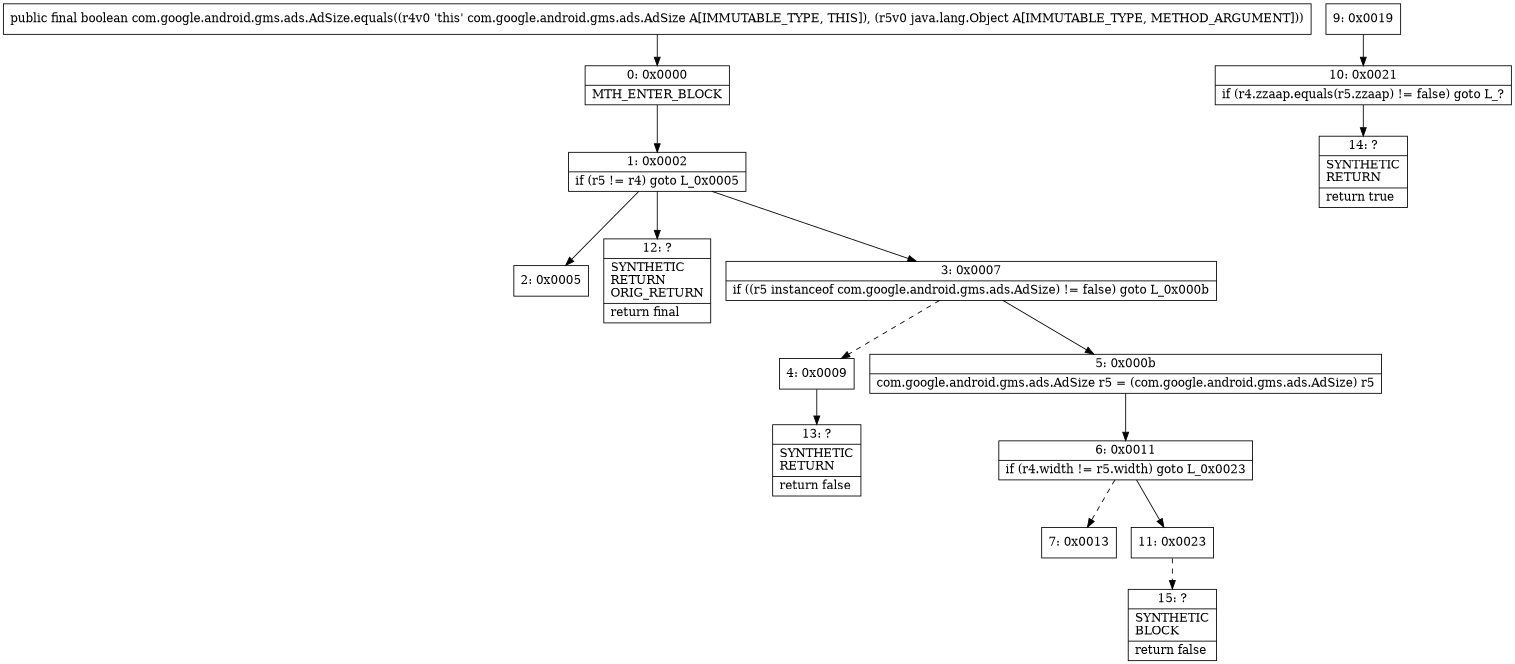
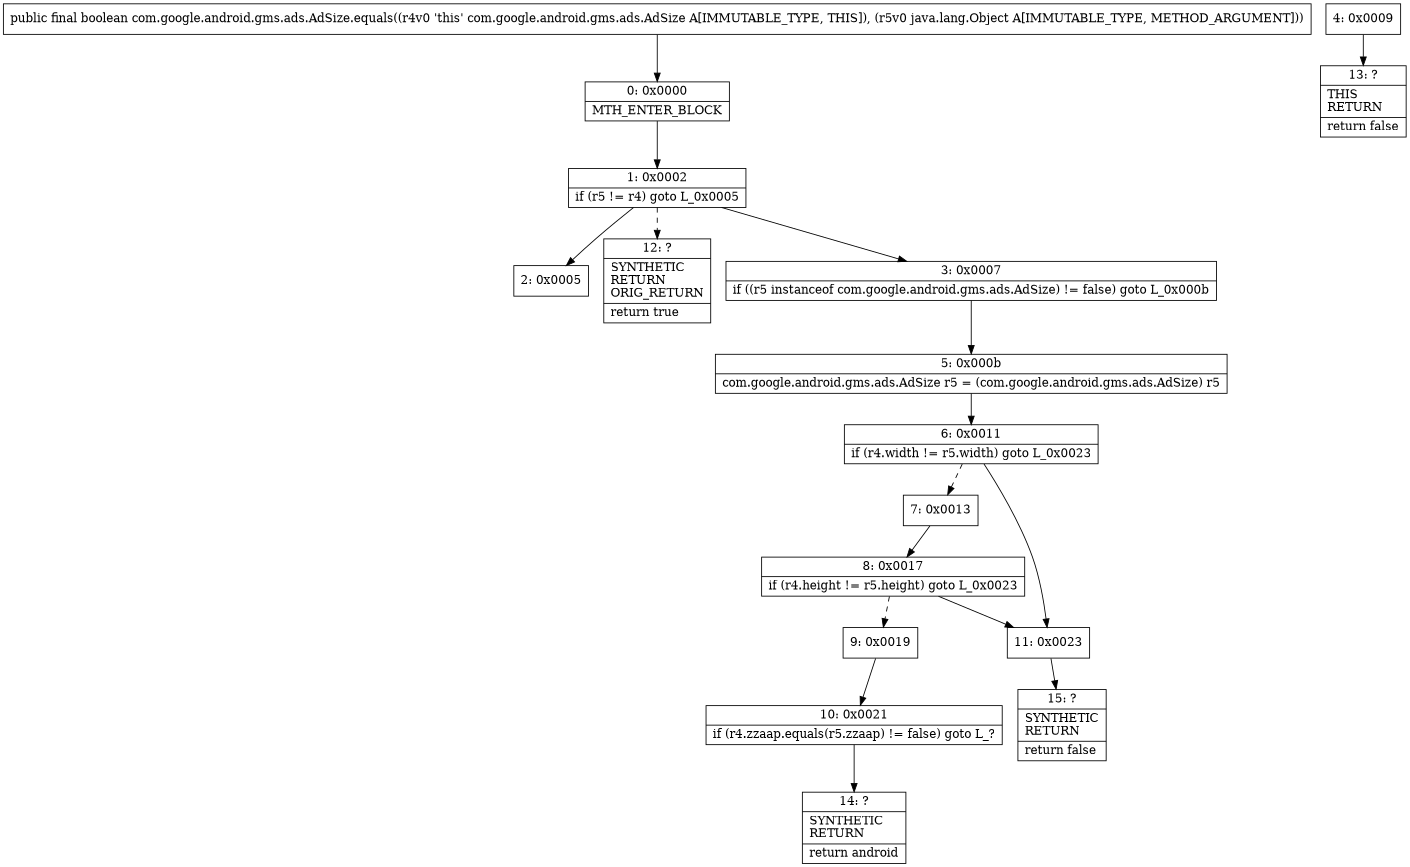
(1360, 197) -> (854, 853)
(657, 211) -> (657, 219)
(645, 313) -> (645, 313)
(894, 327) -> none
(817, 454) -> (1343, 95)
(1172, 569) -> (1053, 670)
none -> (893, 577)
(1157, 631) -> (1052, 731)
